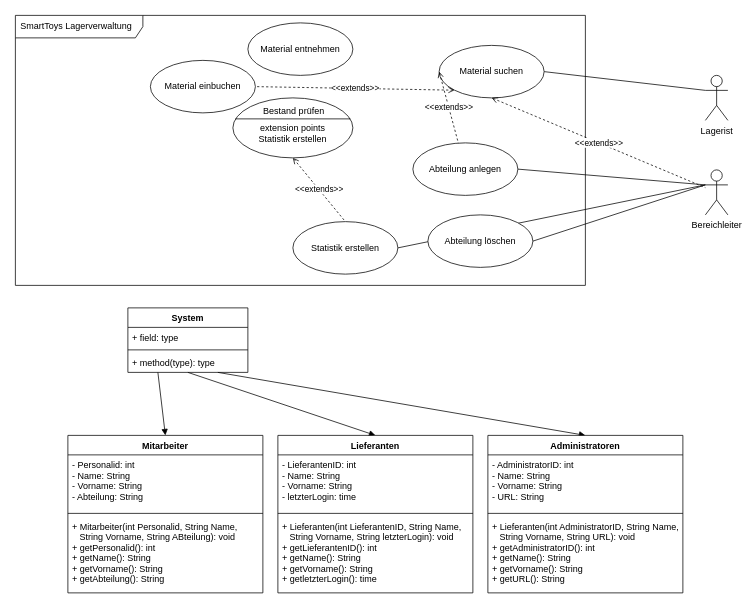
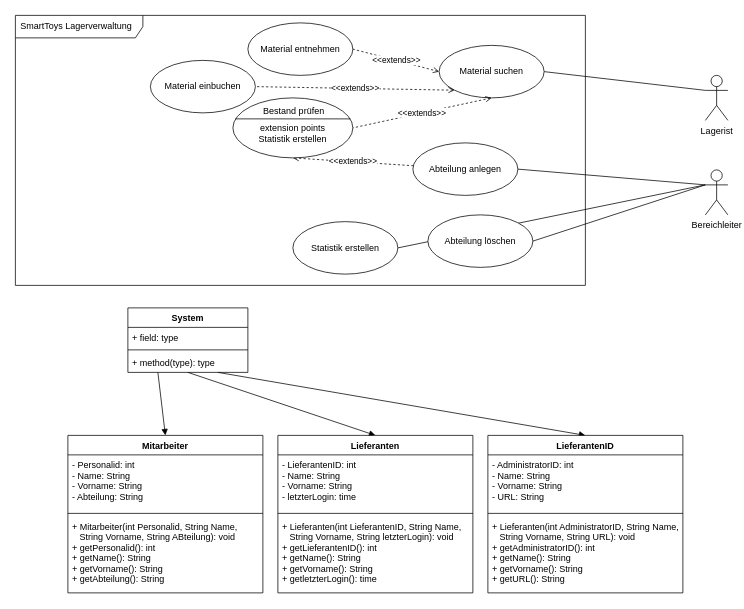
(449, 108) -> (396, 60)
(592, 140) -> (447, 108)
(319, 190) -> (353, 162)
(585, 446) -> (585, 446)
